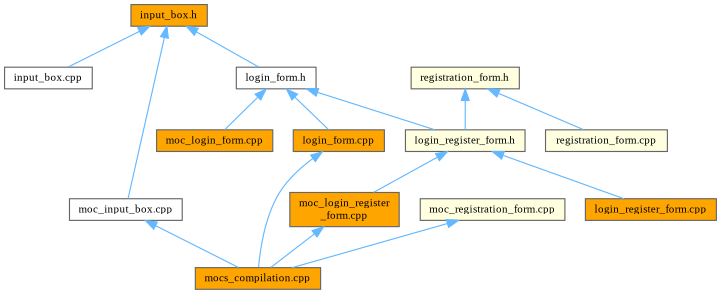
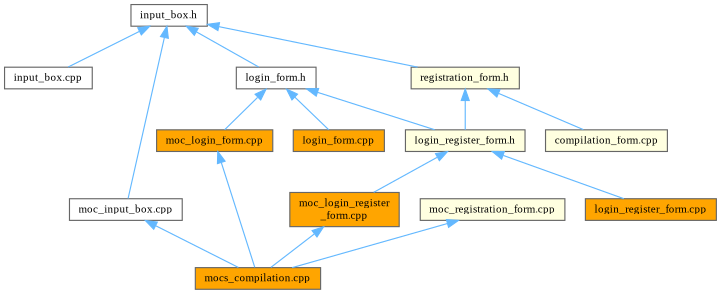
(169, 15) -> (169, 15)
none -> (318, 47)
(606, 141) -> (606, 141)
(273, 206) -> (238, 215)
